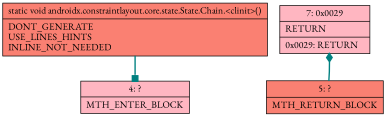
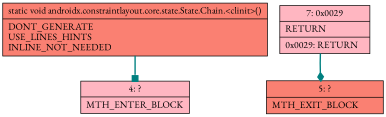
(329, 71) -> (320, 63)
(325, 105) -> (316, 105)
